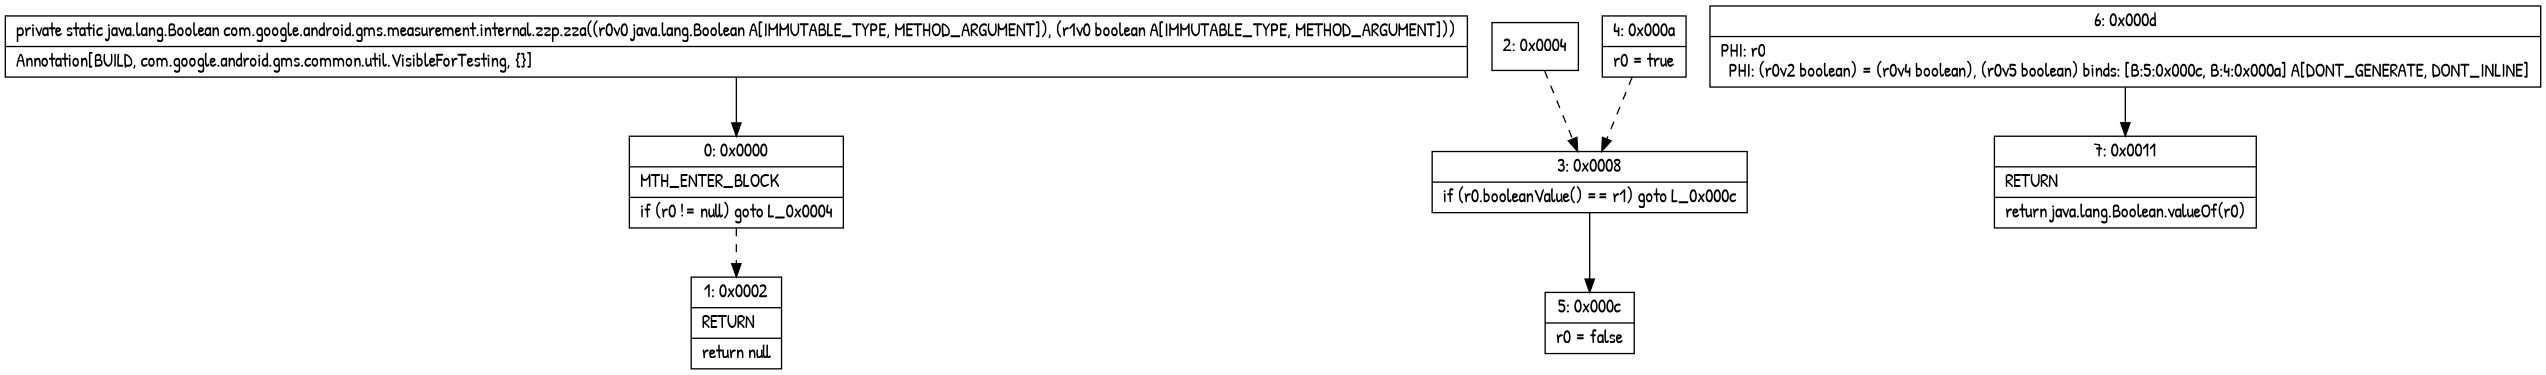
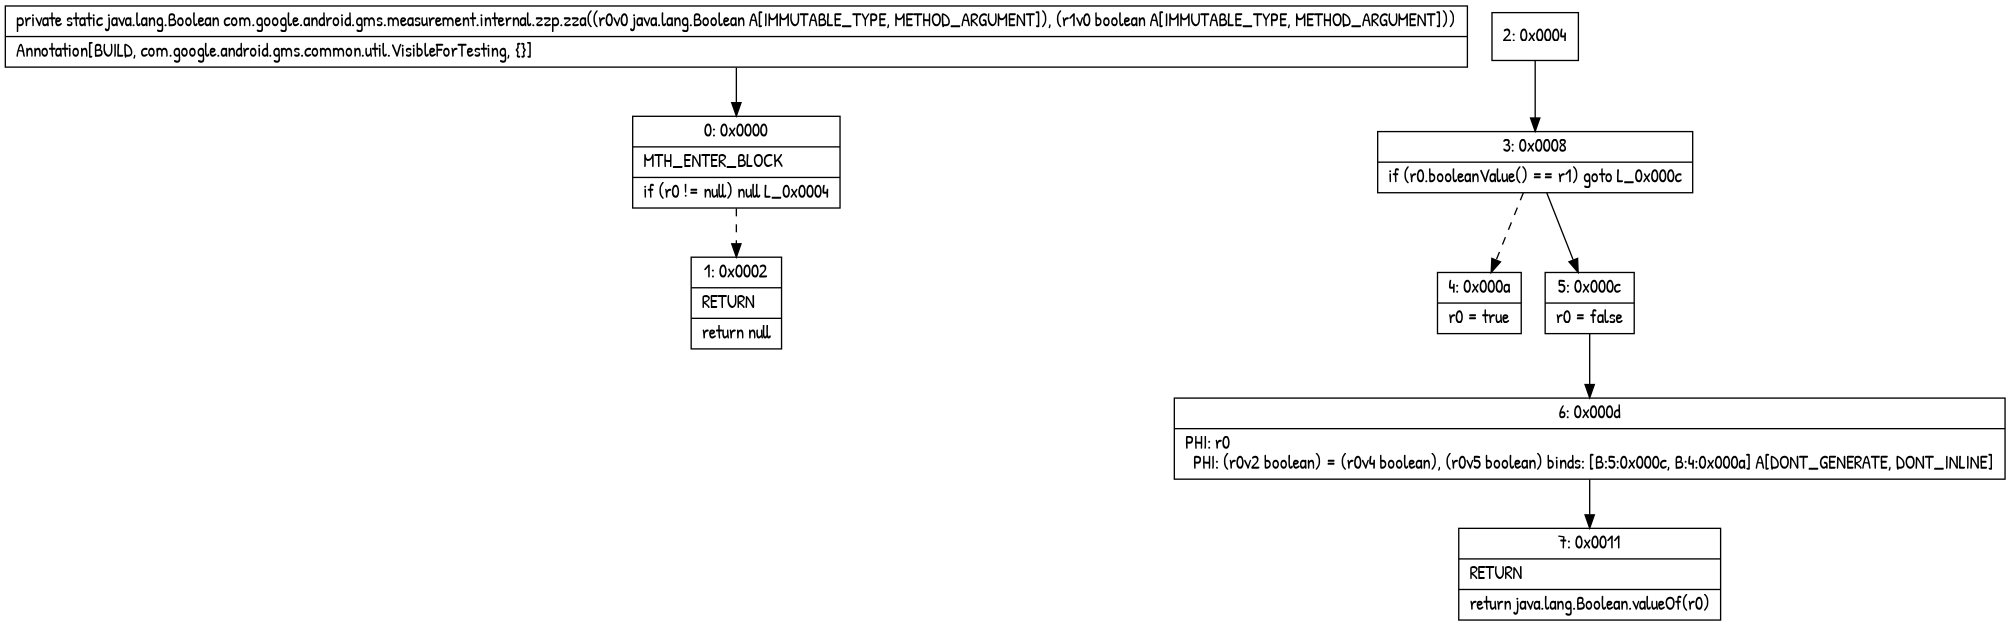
(1559, 105) -> (1535, 89)
(1619, 108) -> (1510, 226)
(736, 212) -> (736, 192)
none -> (1590, 359)
